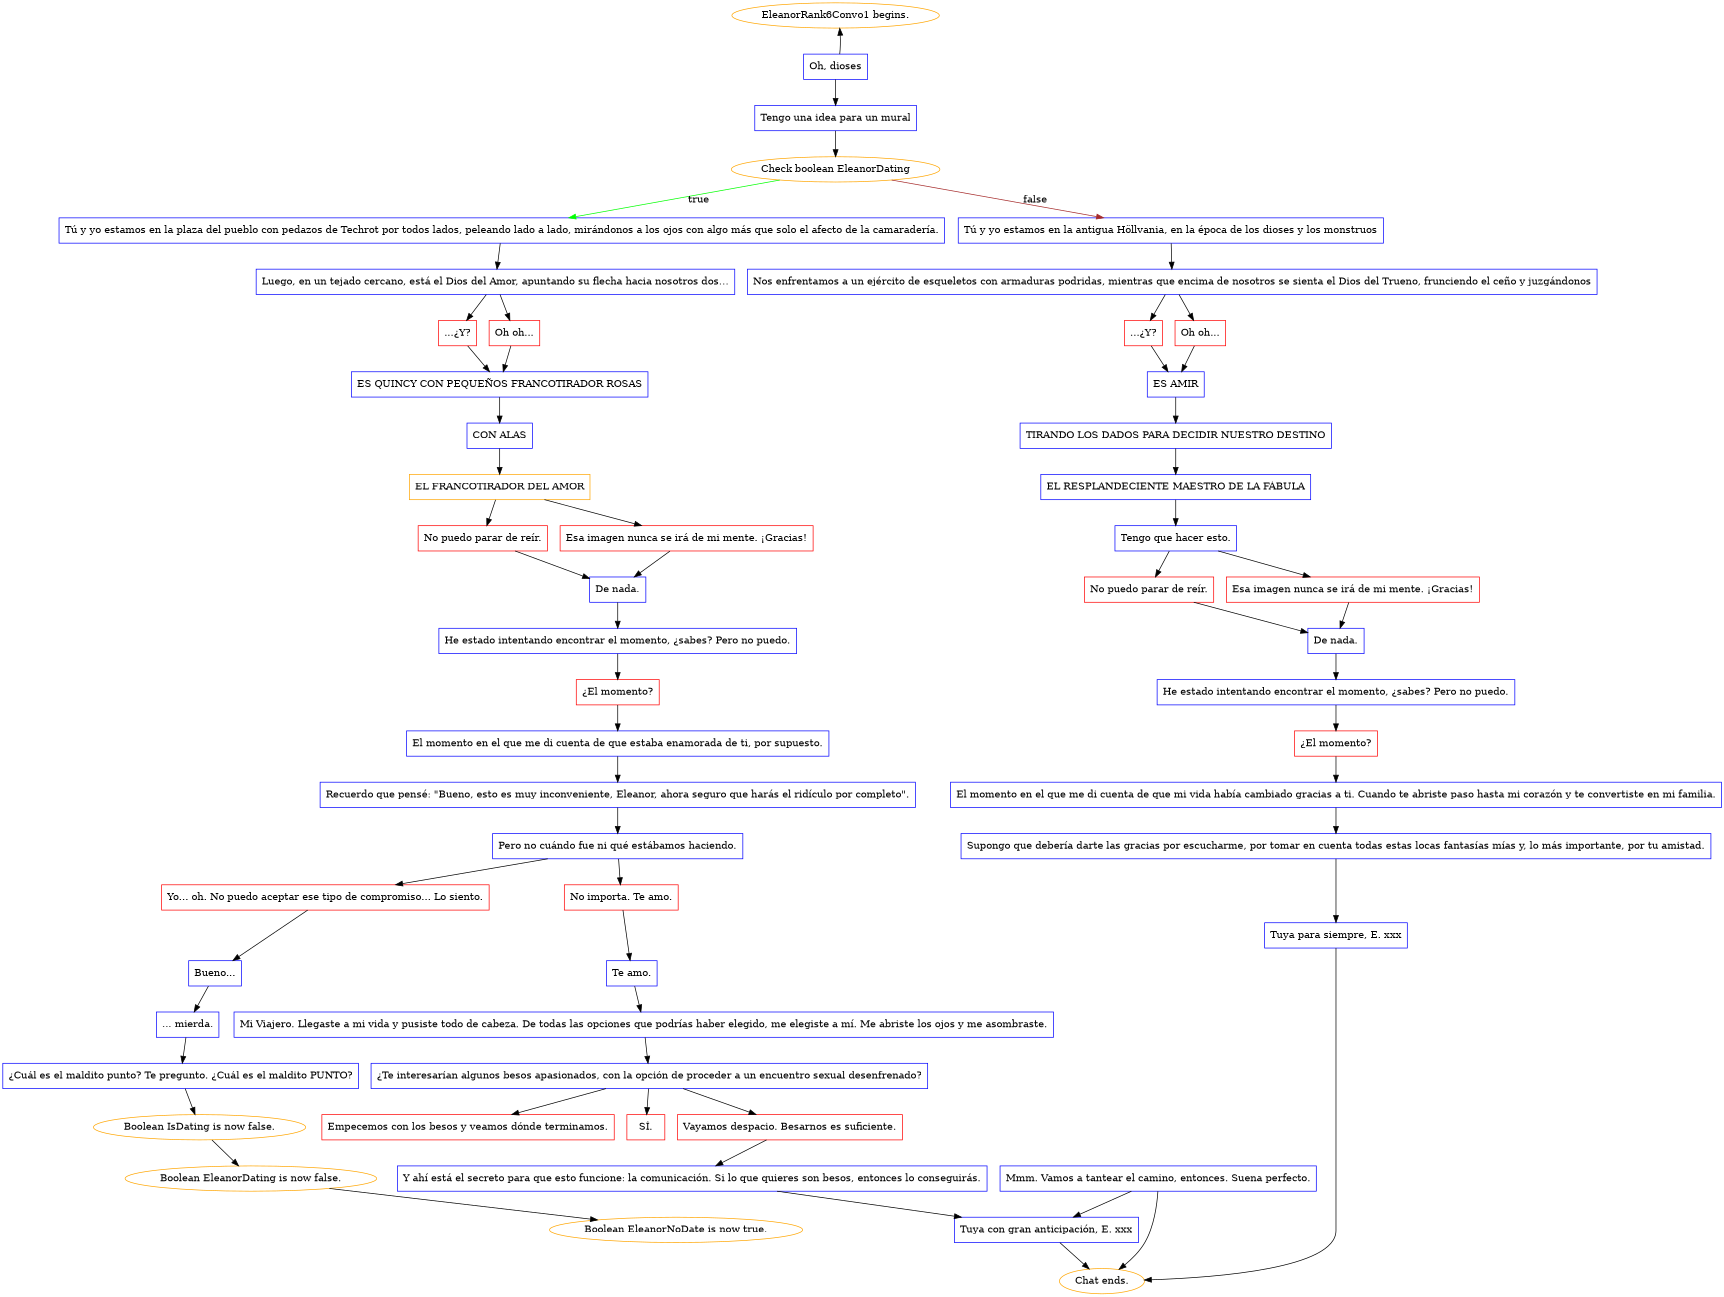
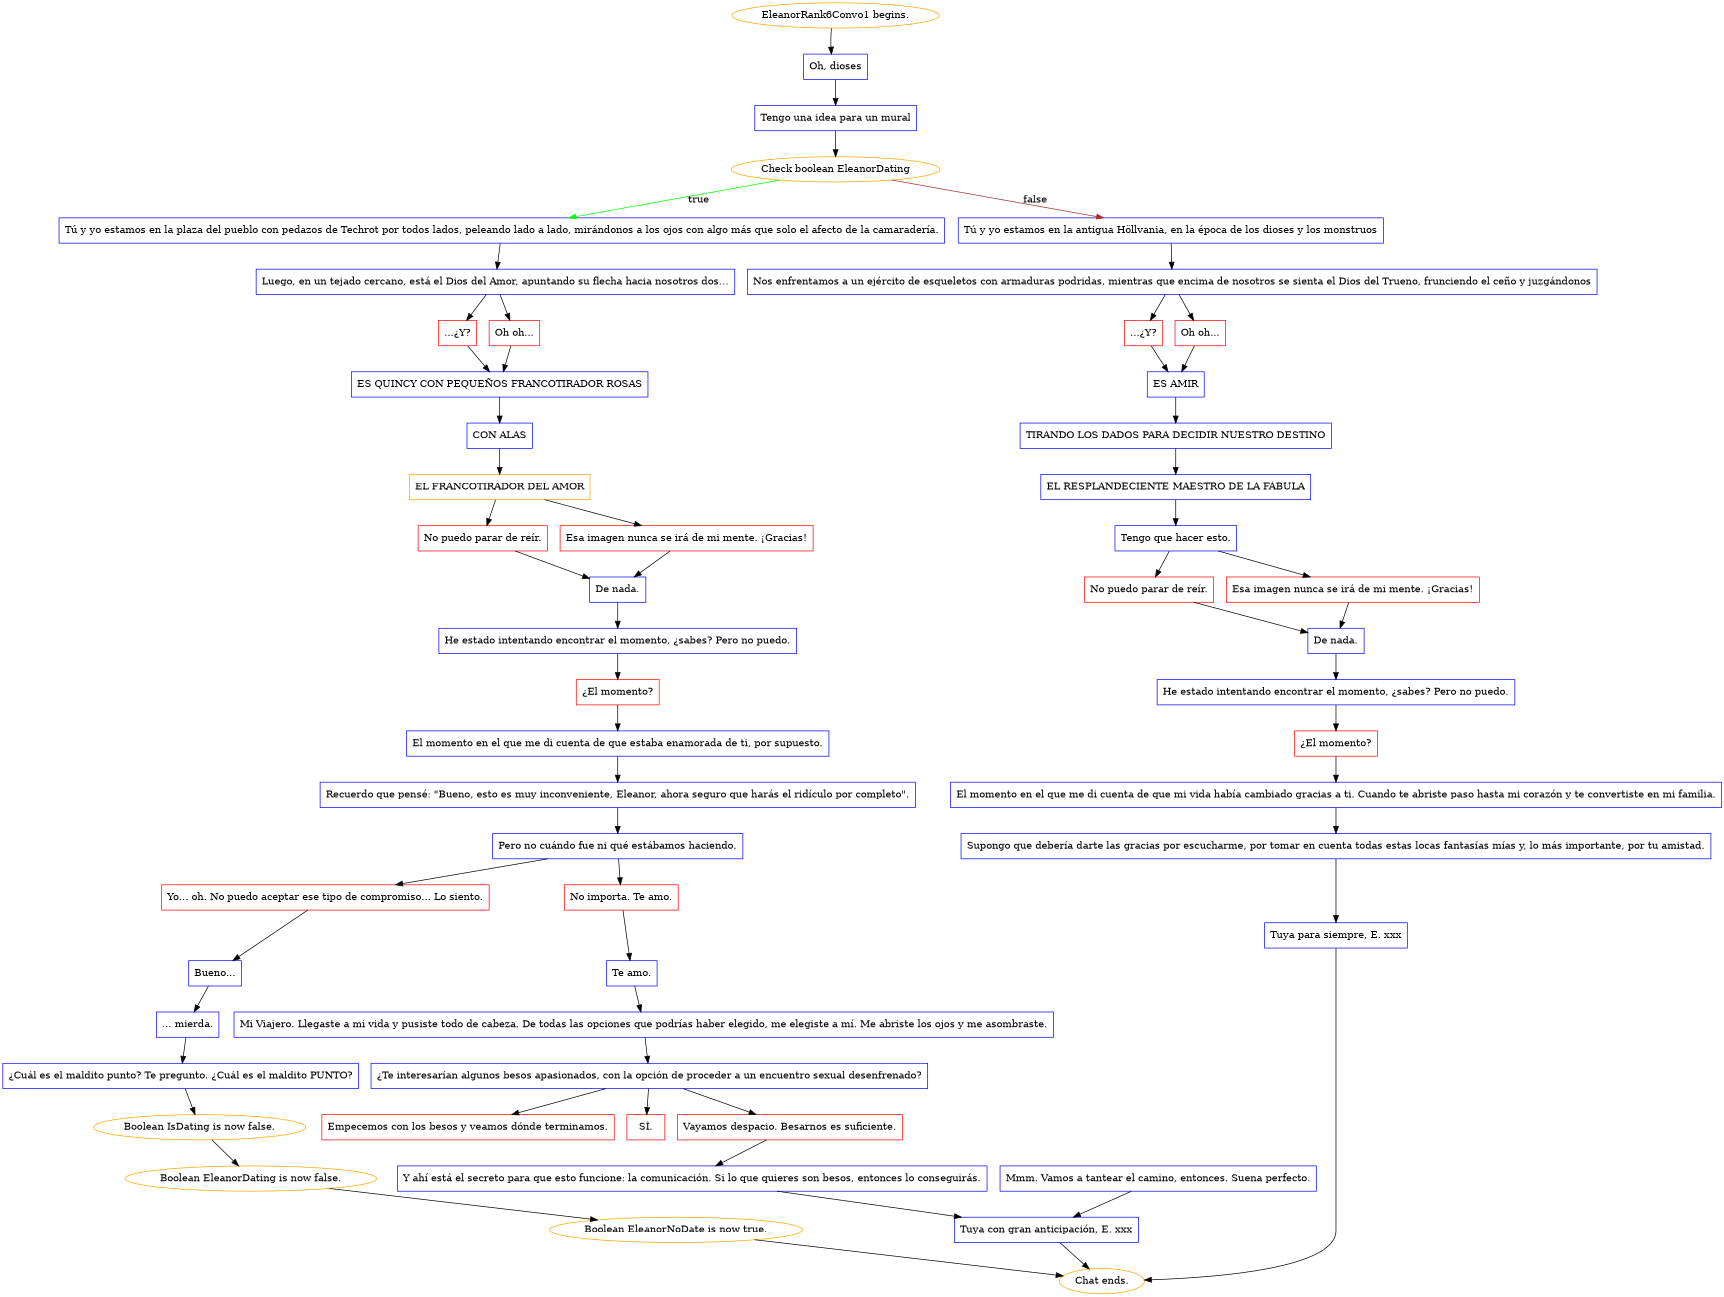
(840, 45) -> (831, 38)
(1150, 1232) -> (905, 1257)
